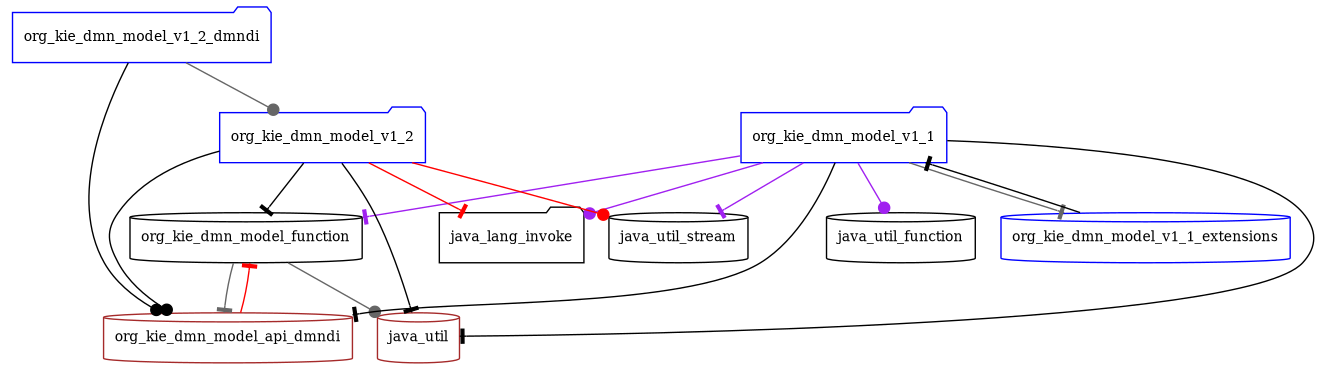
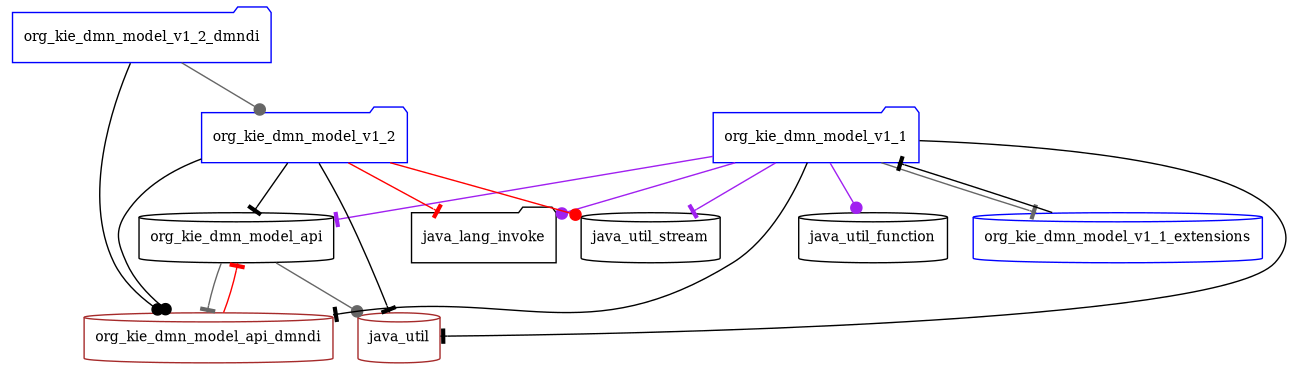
(246, 238) -> (236, 238)
